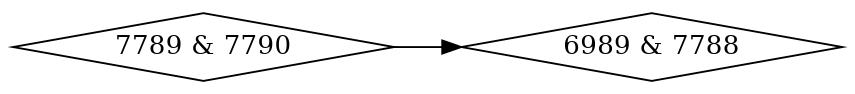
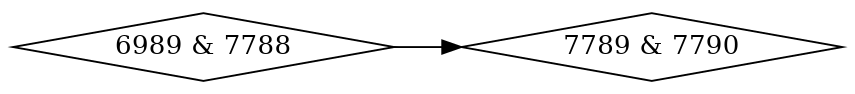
(418, 47) -> (418, 47)
